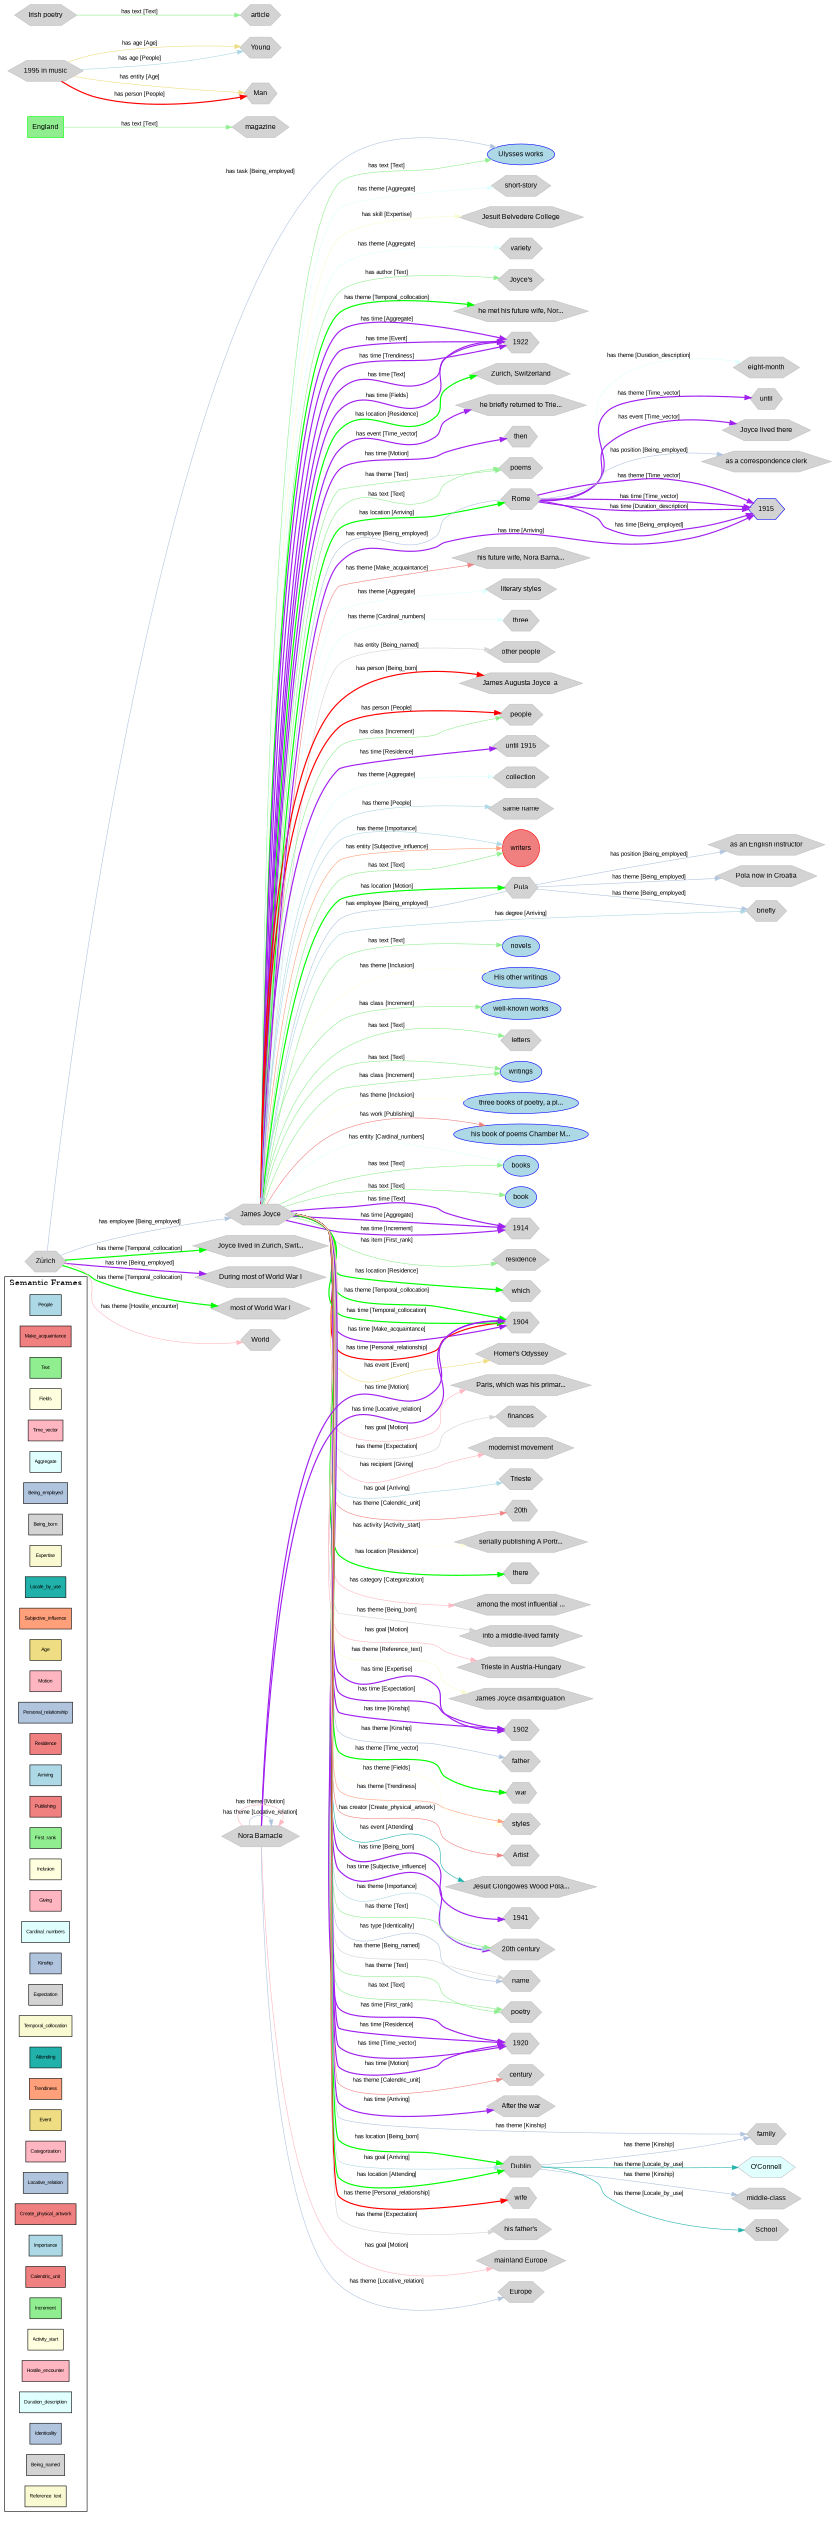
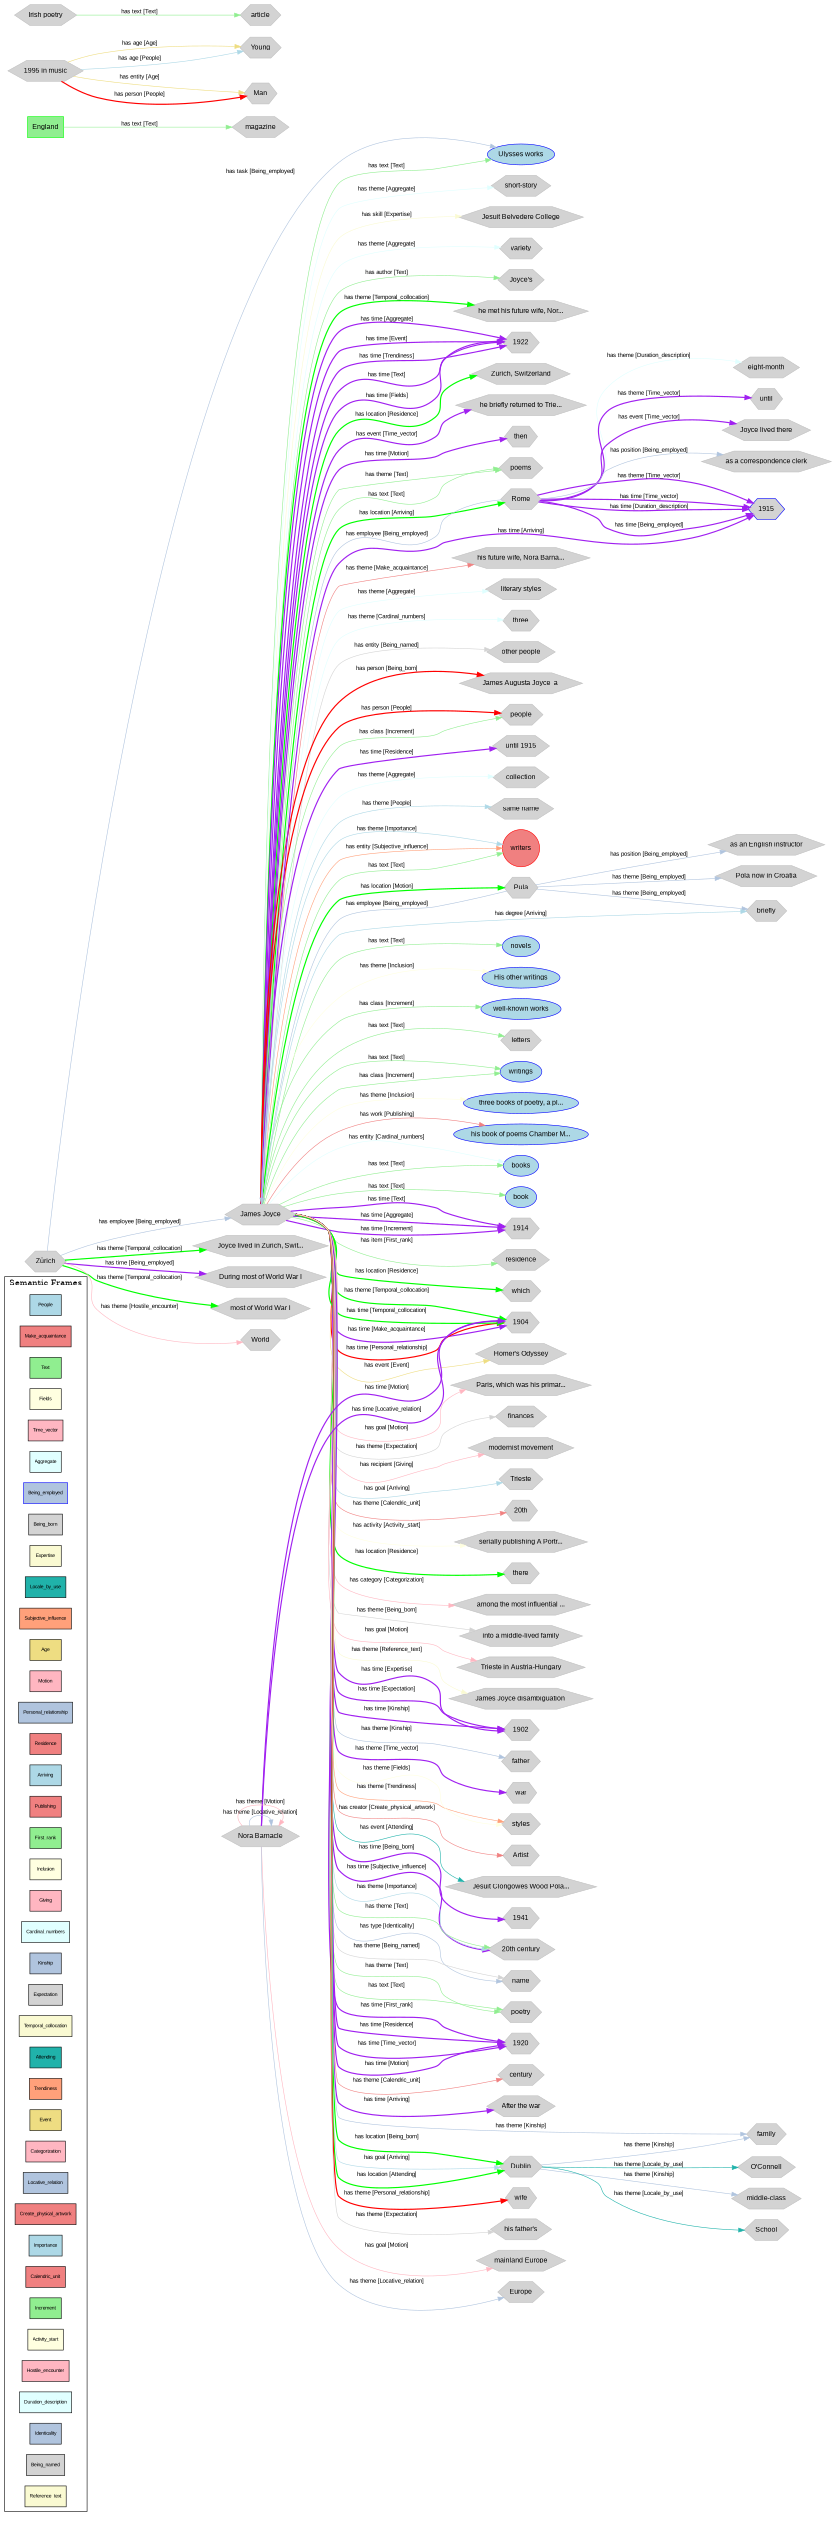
(46, 1493) -> (46, 1493)
(337, 1741) -> (337, 1741)
(766, 2167) -> (766, 2167)
